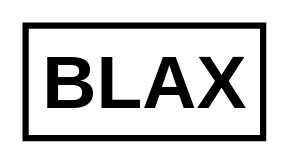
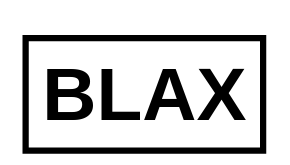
(144, 82) -> (144, 94)
